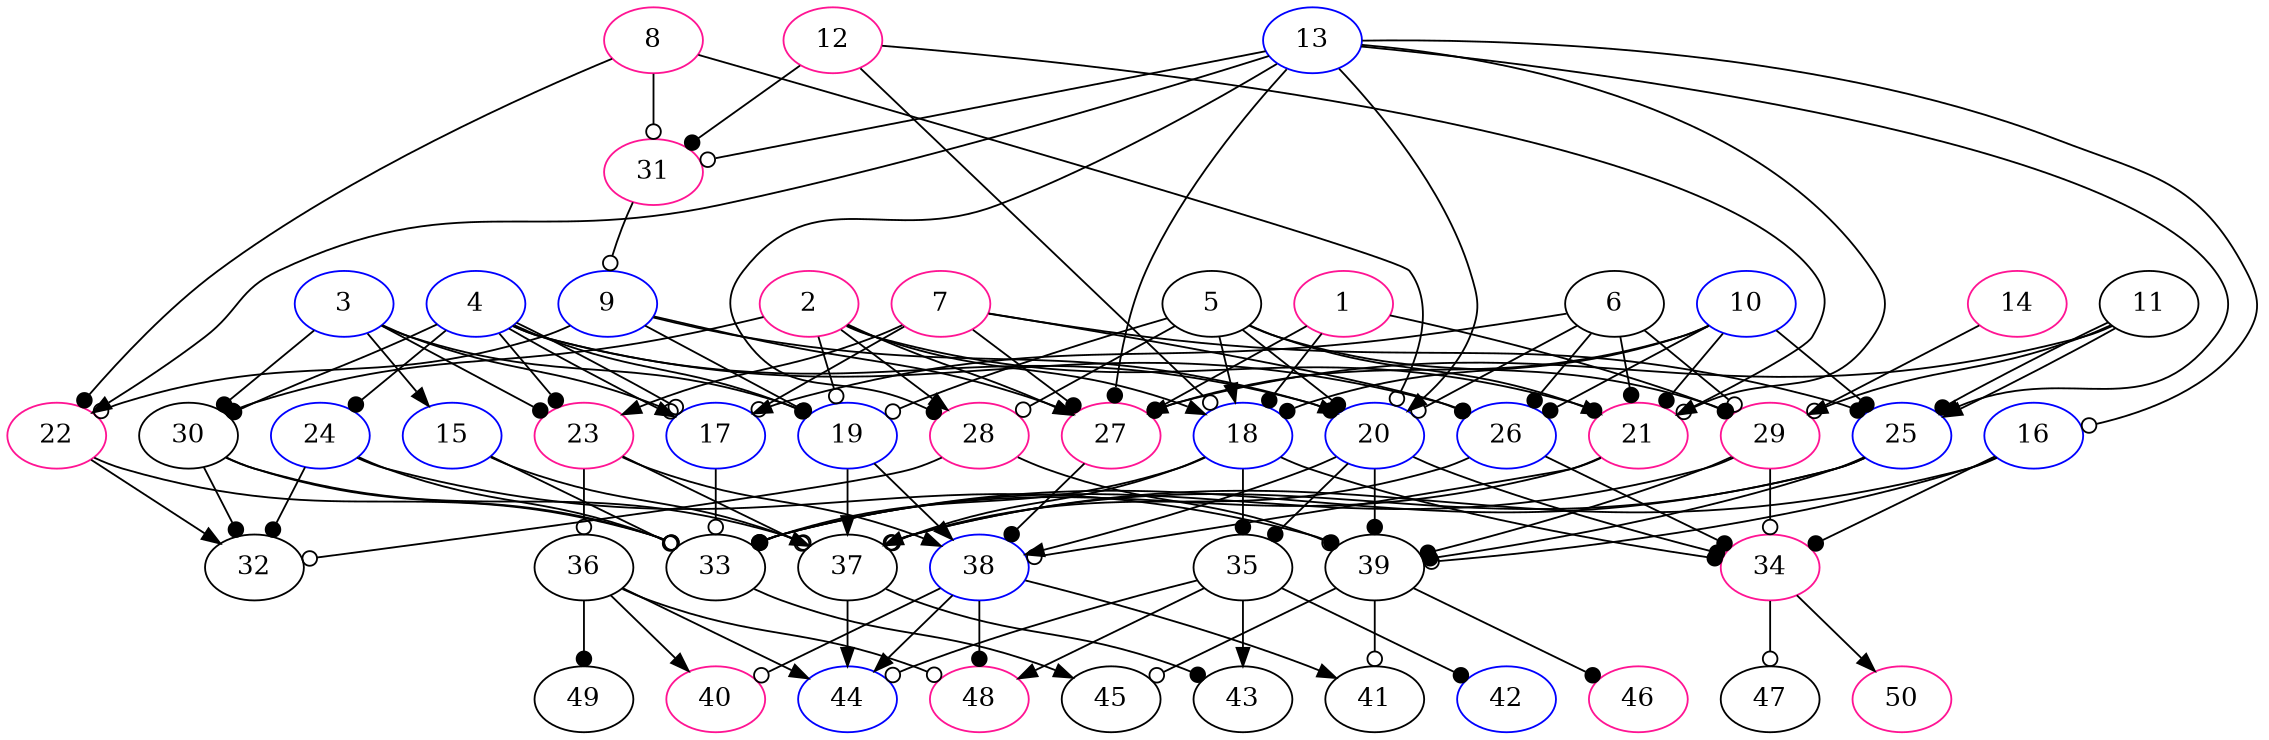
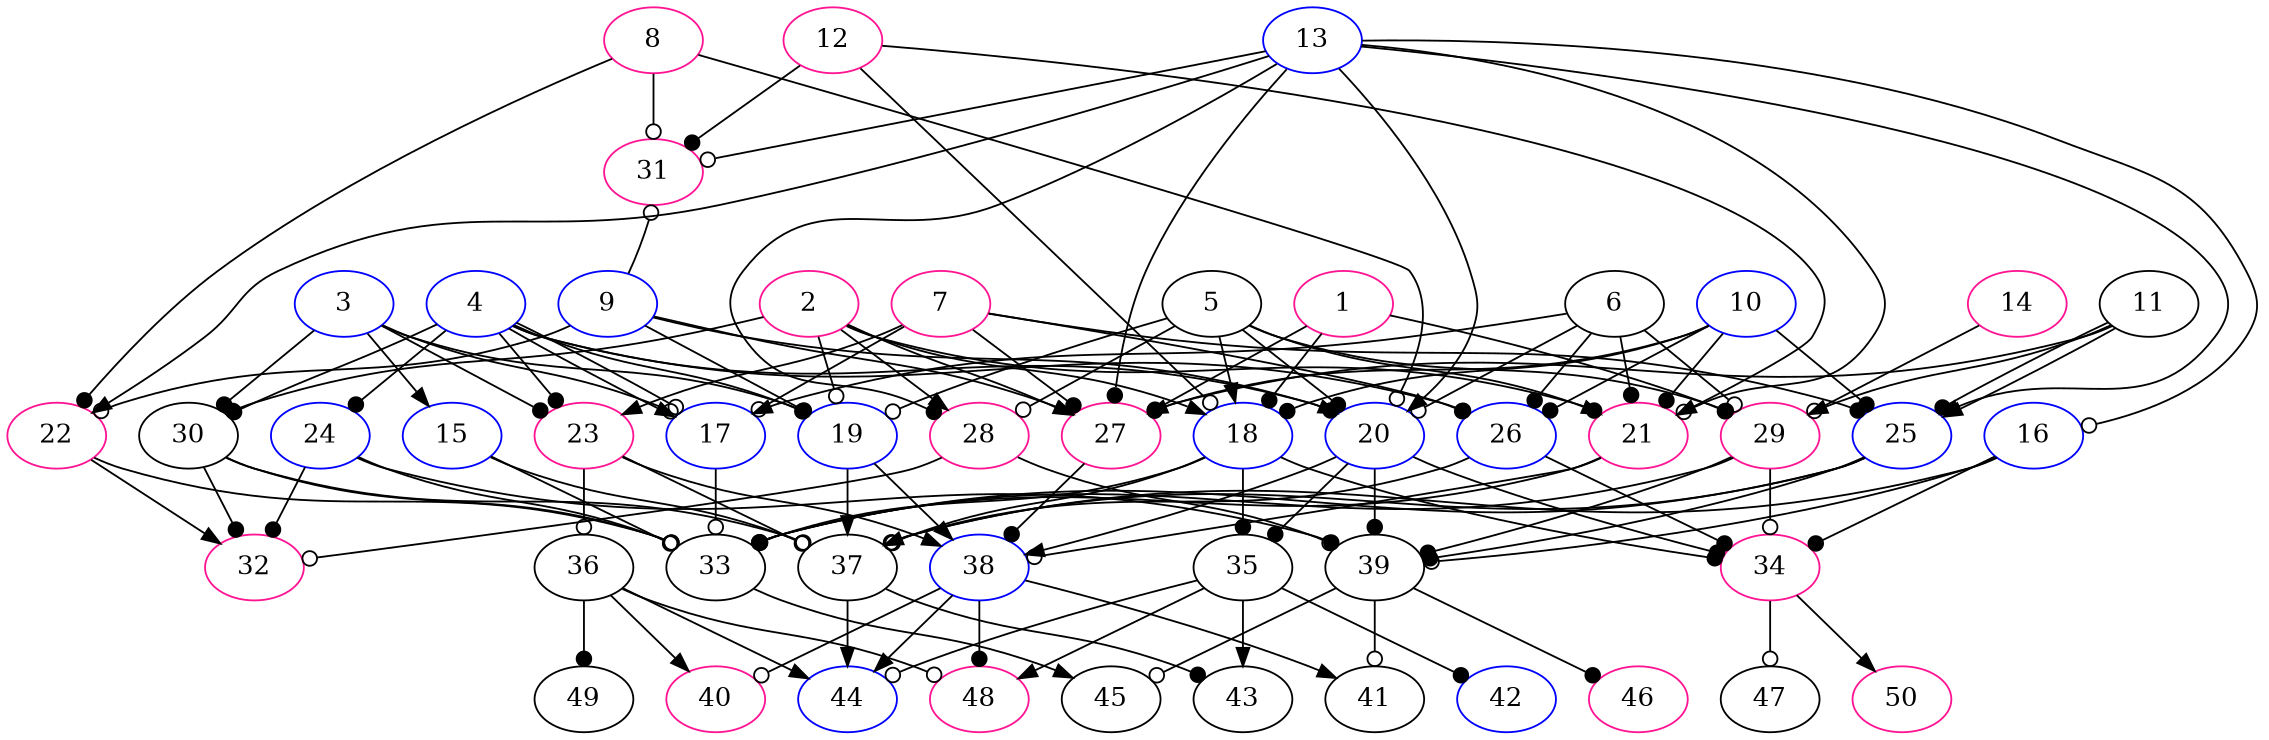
(621, 230) -> (640, 247)
(602, 493) -> (602, 493)
(254, 567) -> (254, 567)
